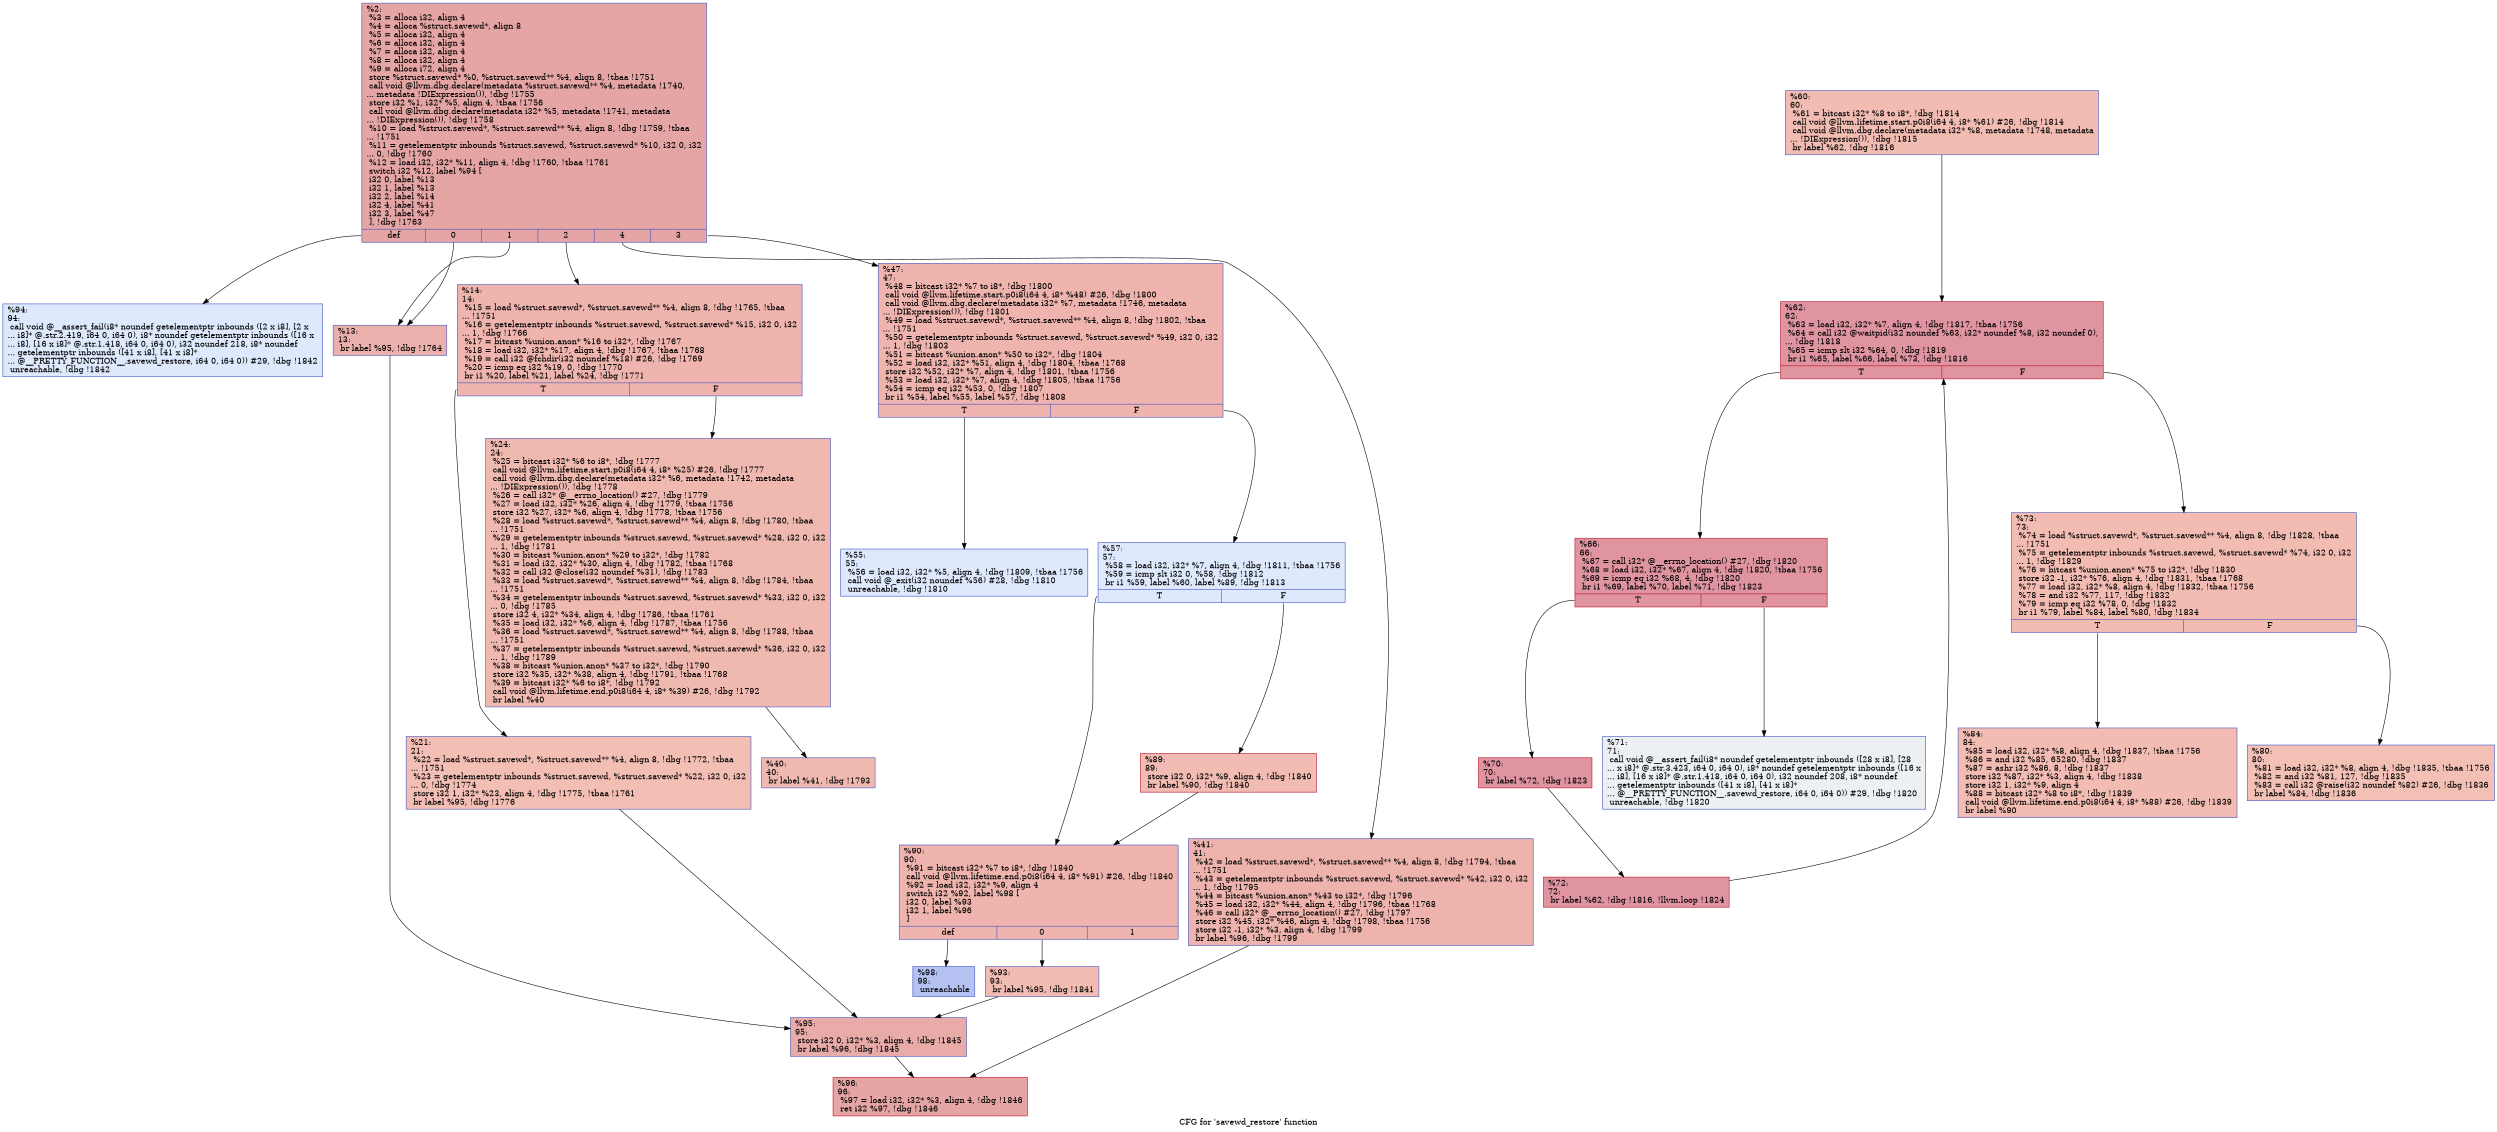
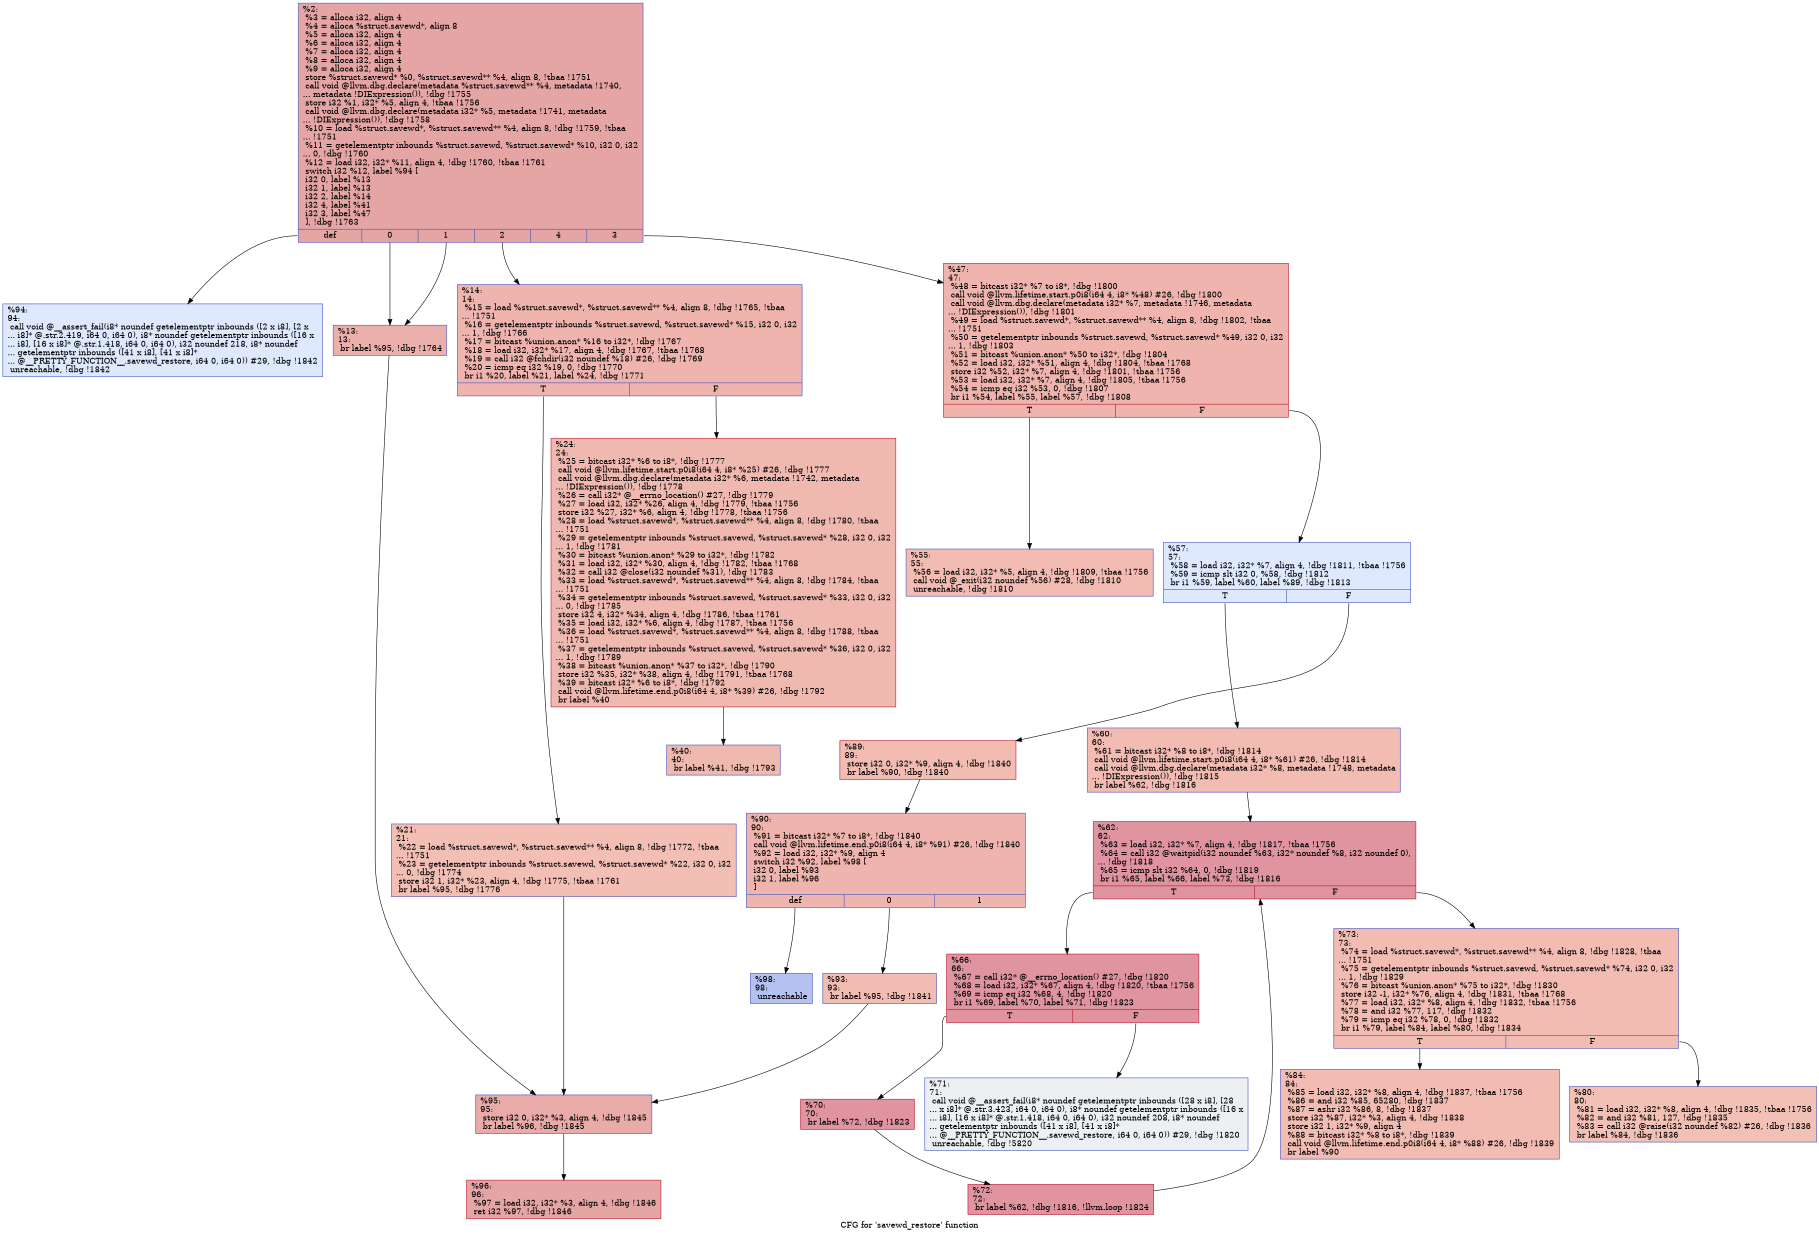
(416, 69) -> (352, 69)
(1051, 340) -> (1116, 340)
(658, 573) -> (723, 573)
(964, 573) -> (1030, 573)
(1090, 720) -> (1229, 663)
(1658, 802) -> (981, 1144)
(1361, 892) -> none
